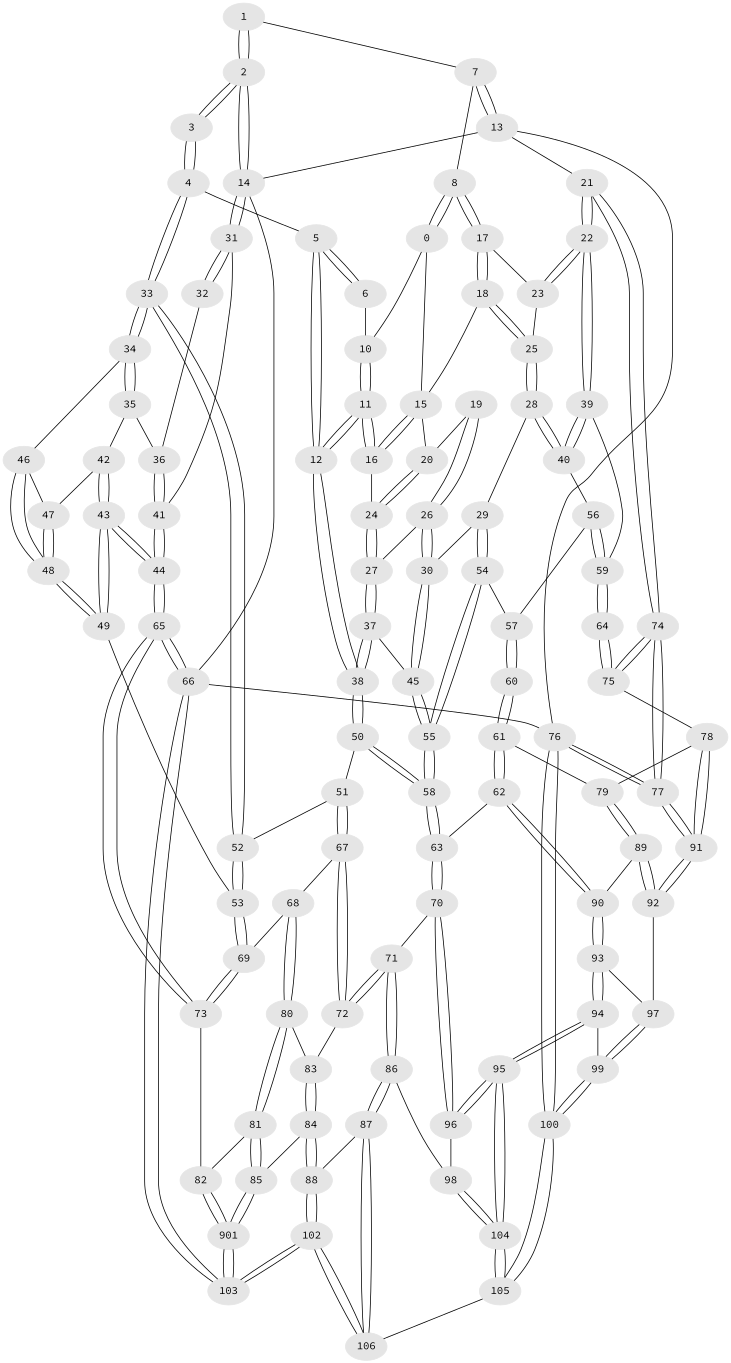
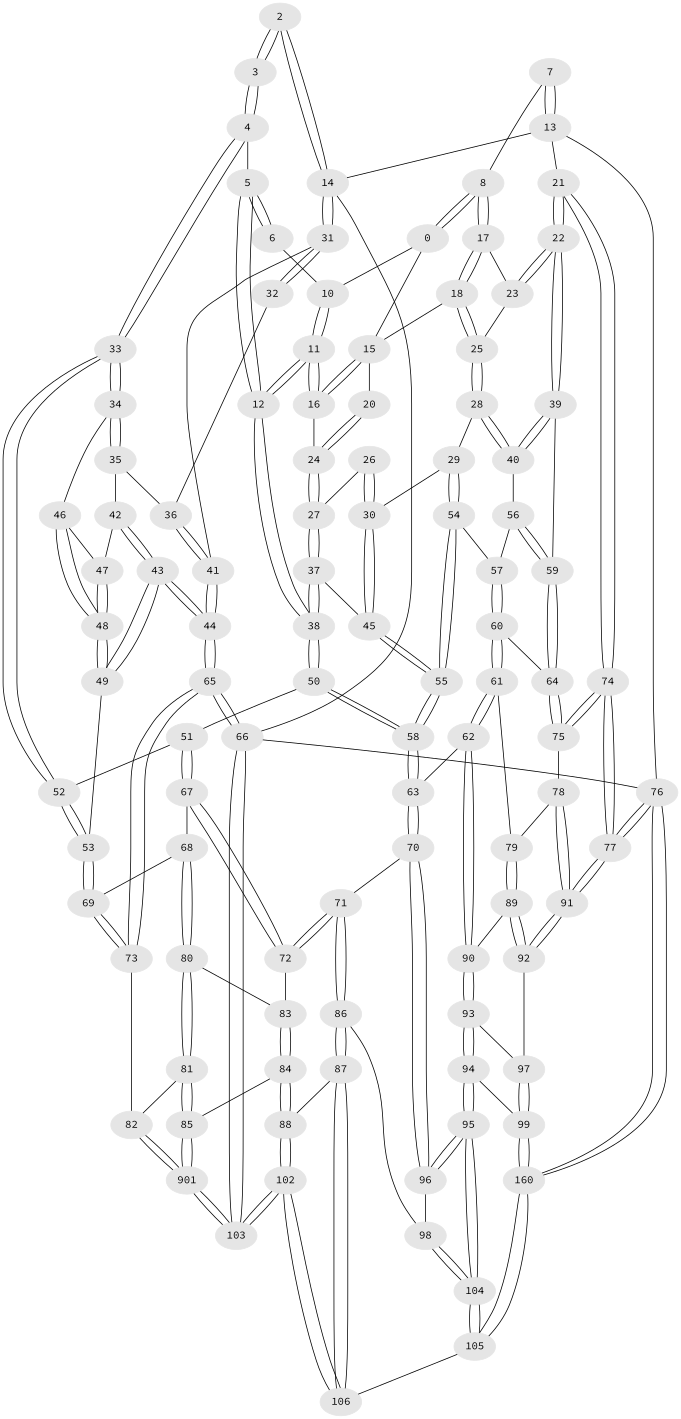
(244, 17) -> none
(476, 405) -> none
none -> (525, 654)
(549, 1125) -> (524, 1180)
